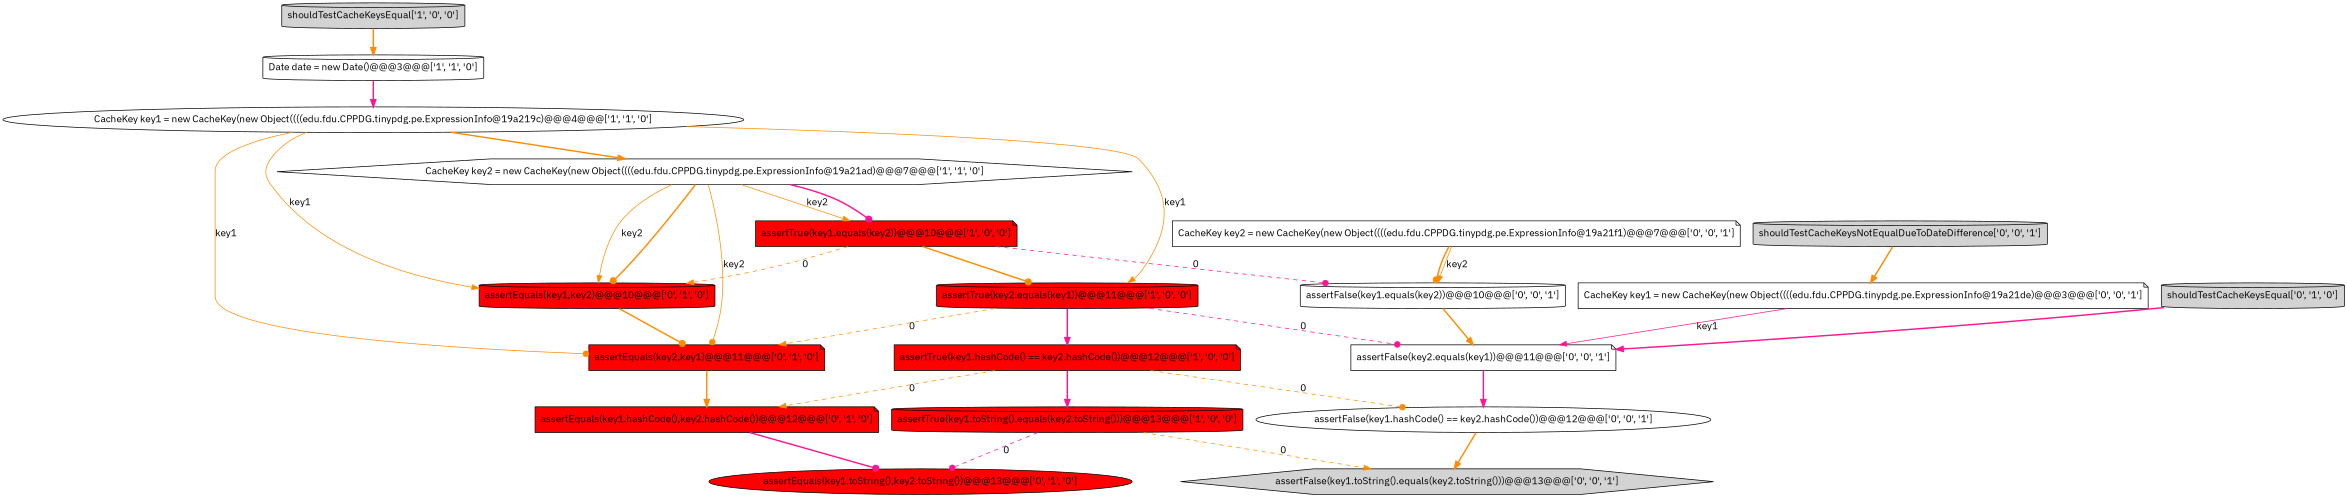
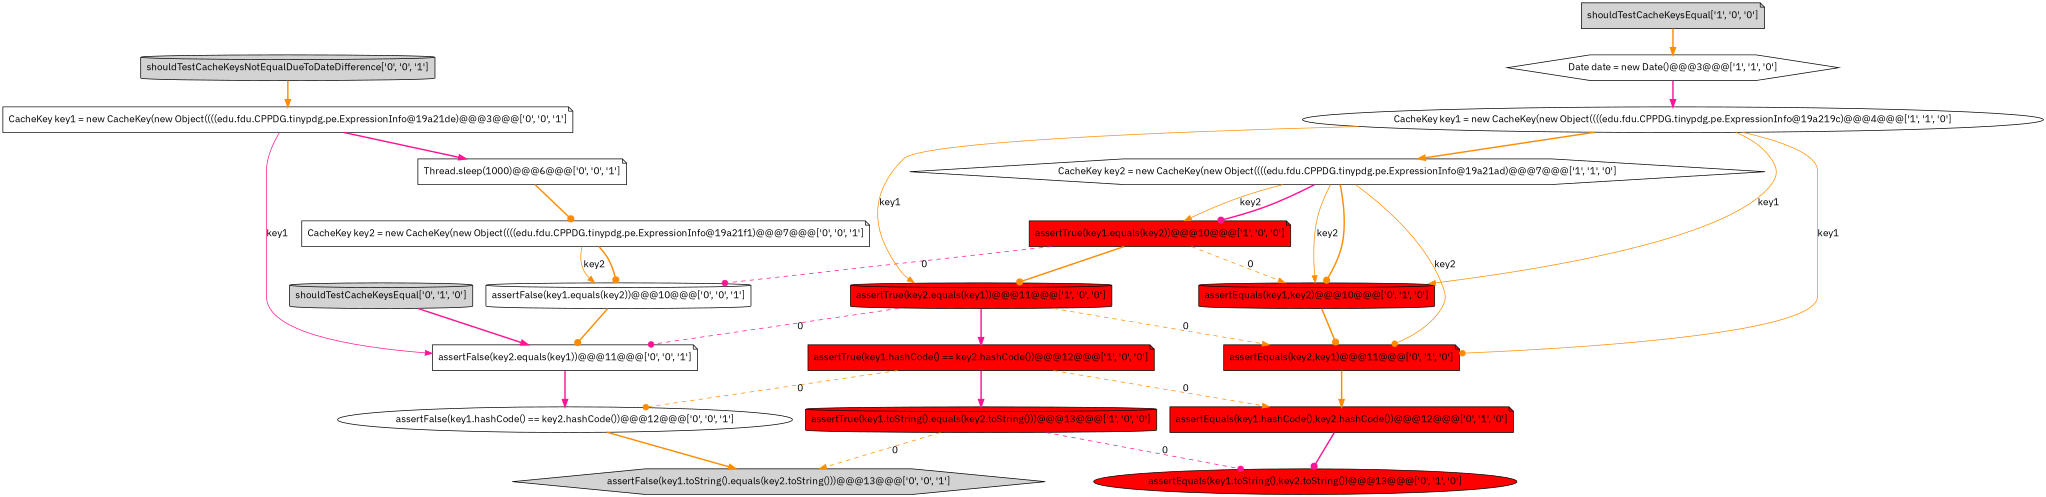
(373, 16) -> (1673, 16)
(373, 68) -> (1673, 68)
none -> (522, 172)
(1456, 324) -> (594, 324)
